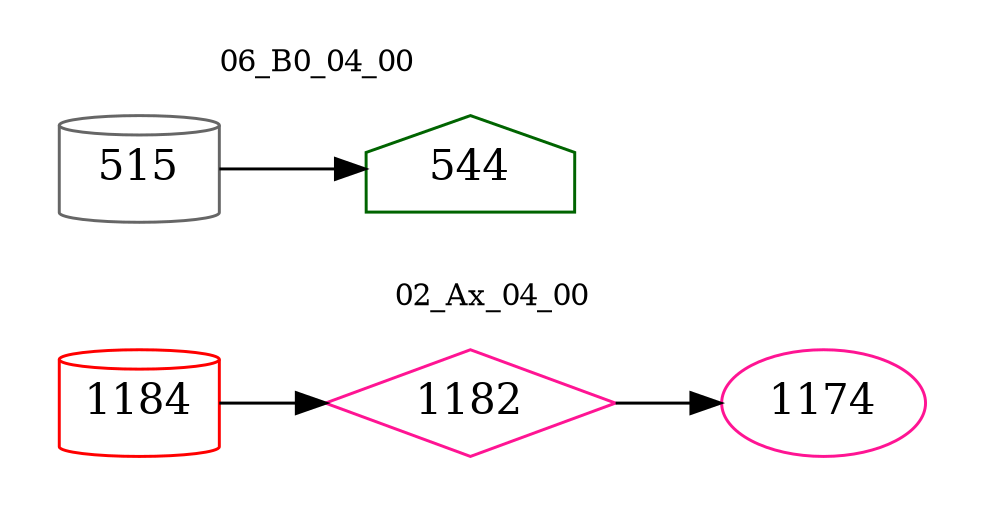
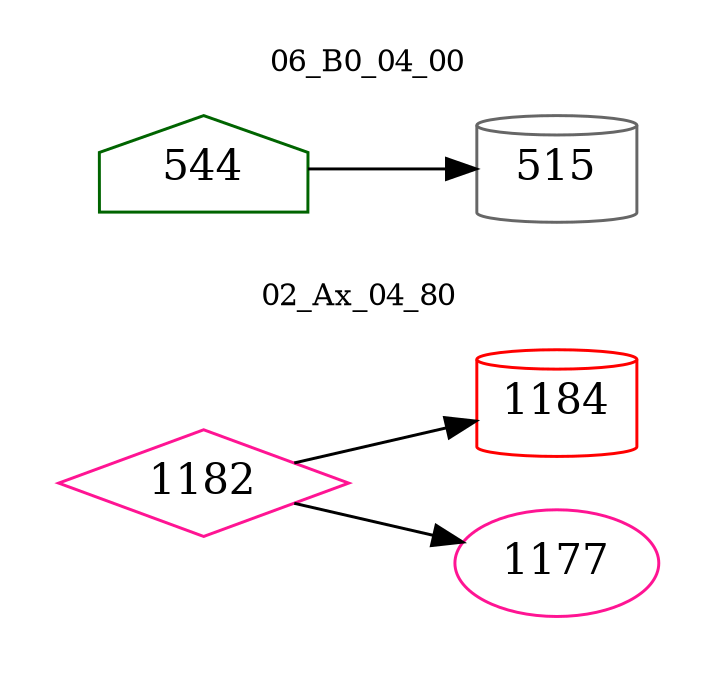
(277, 169) -> (377, 169)
(492, 298) -> (359, 298)
(258, 403) -> (370, 445)
(824, 403) -> (557, 563)
